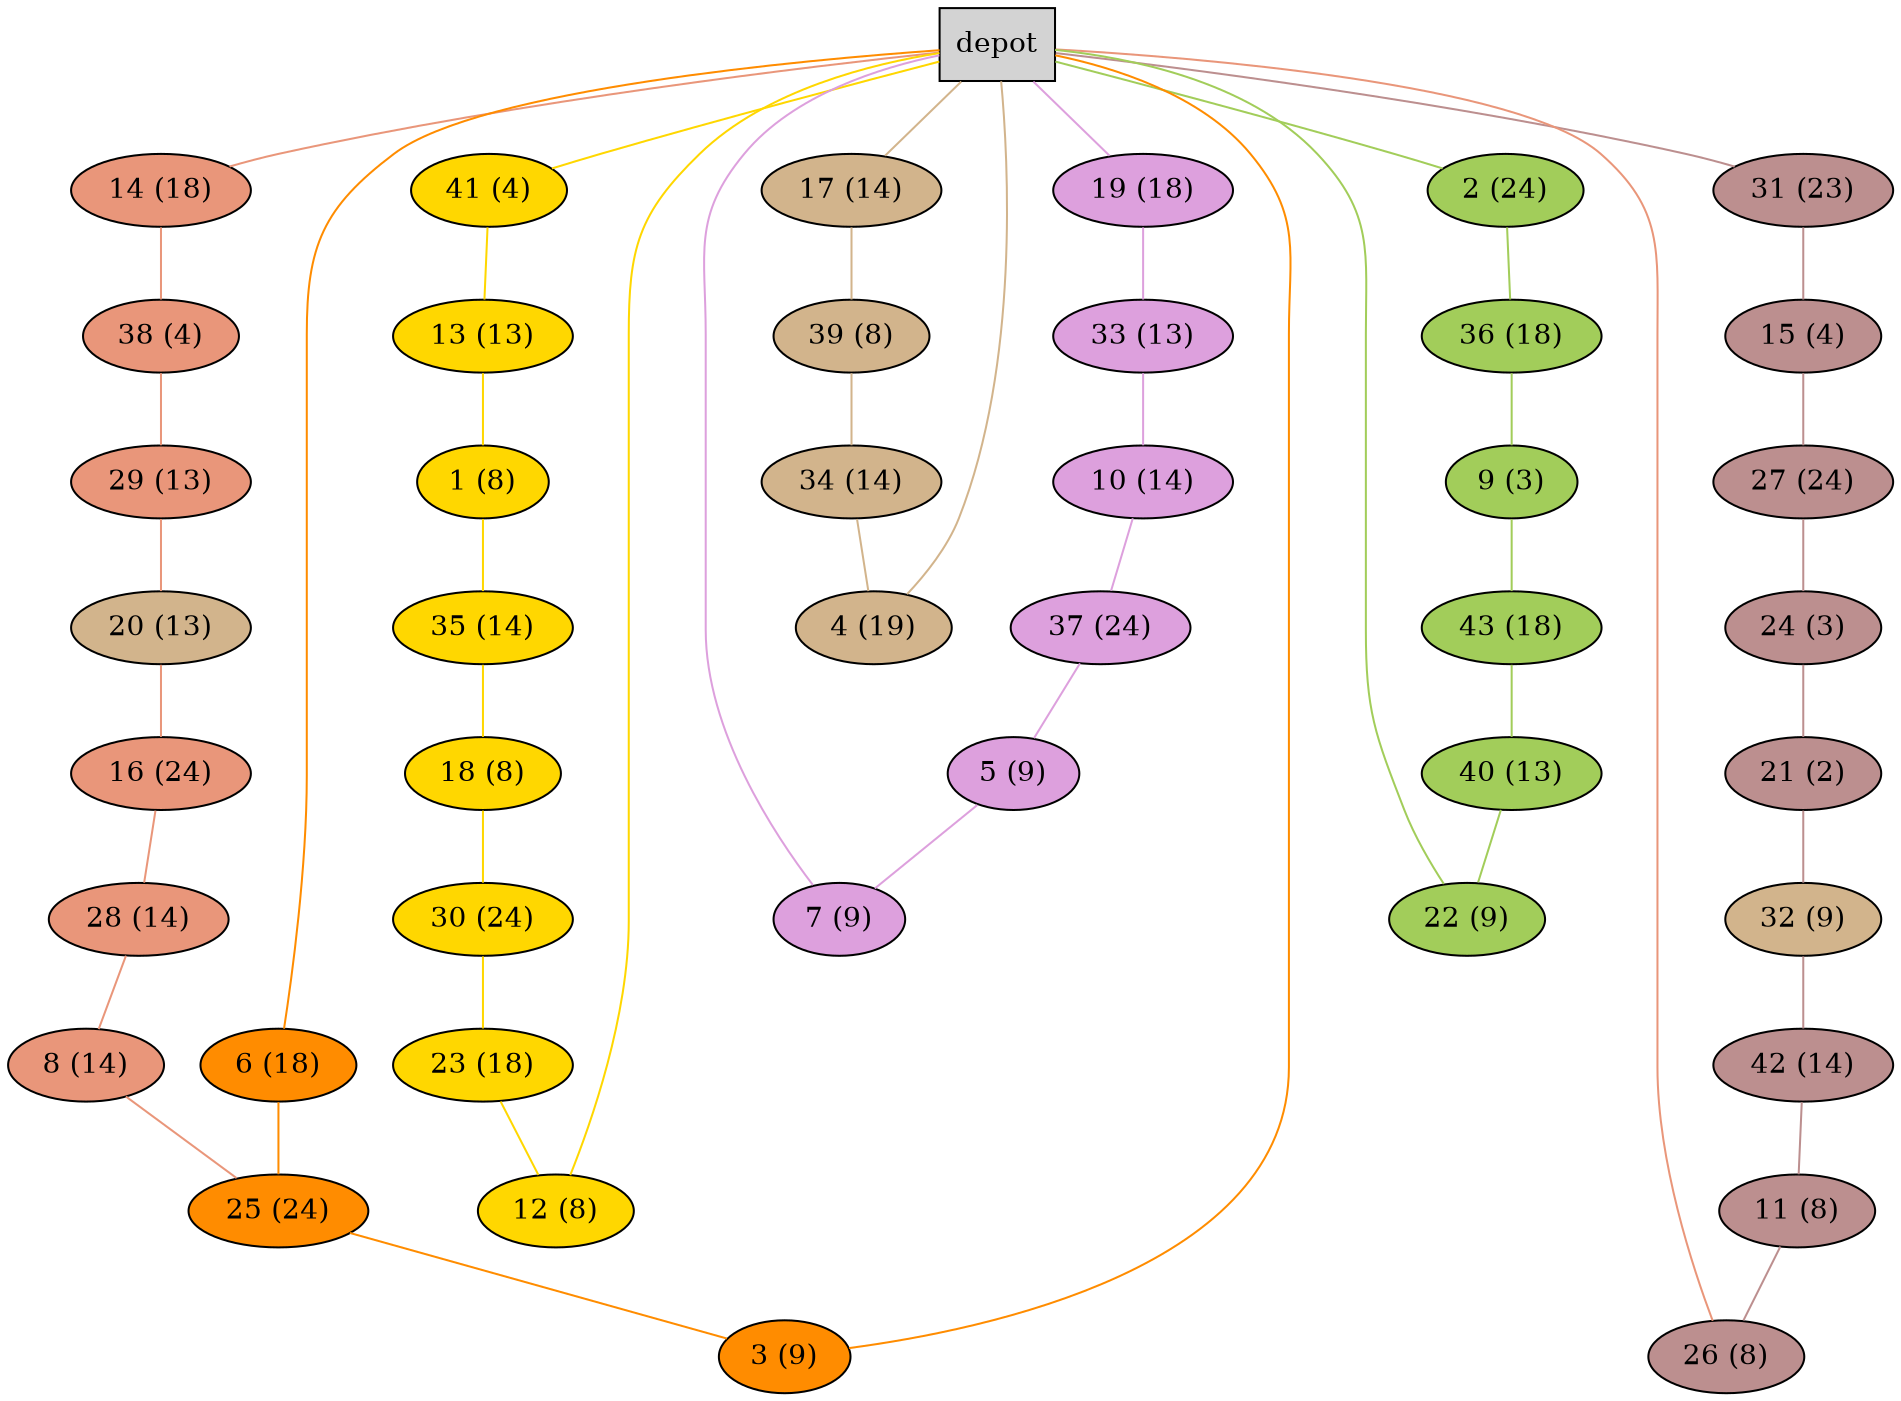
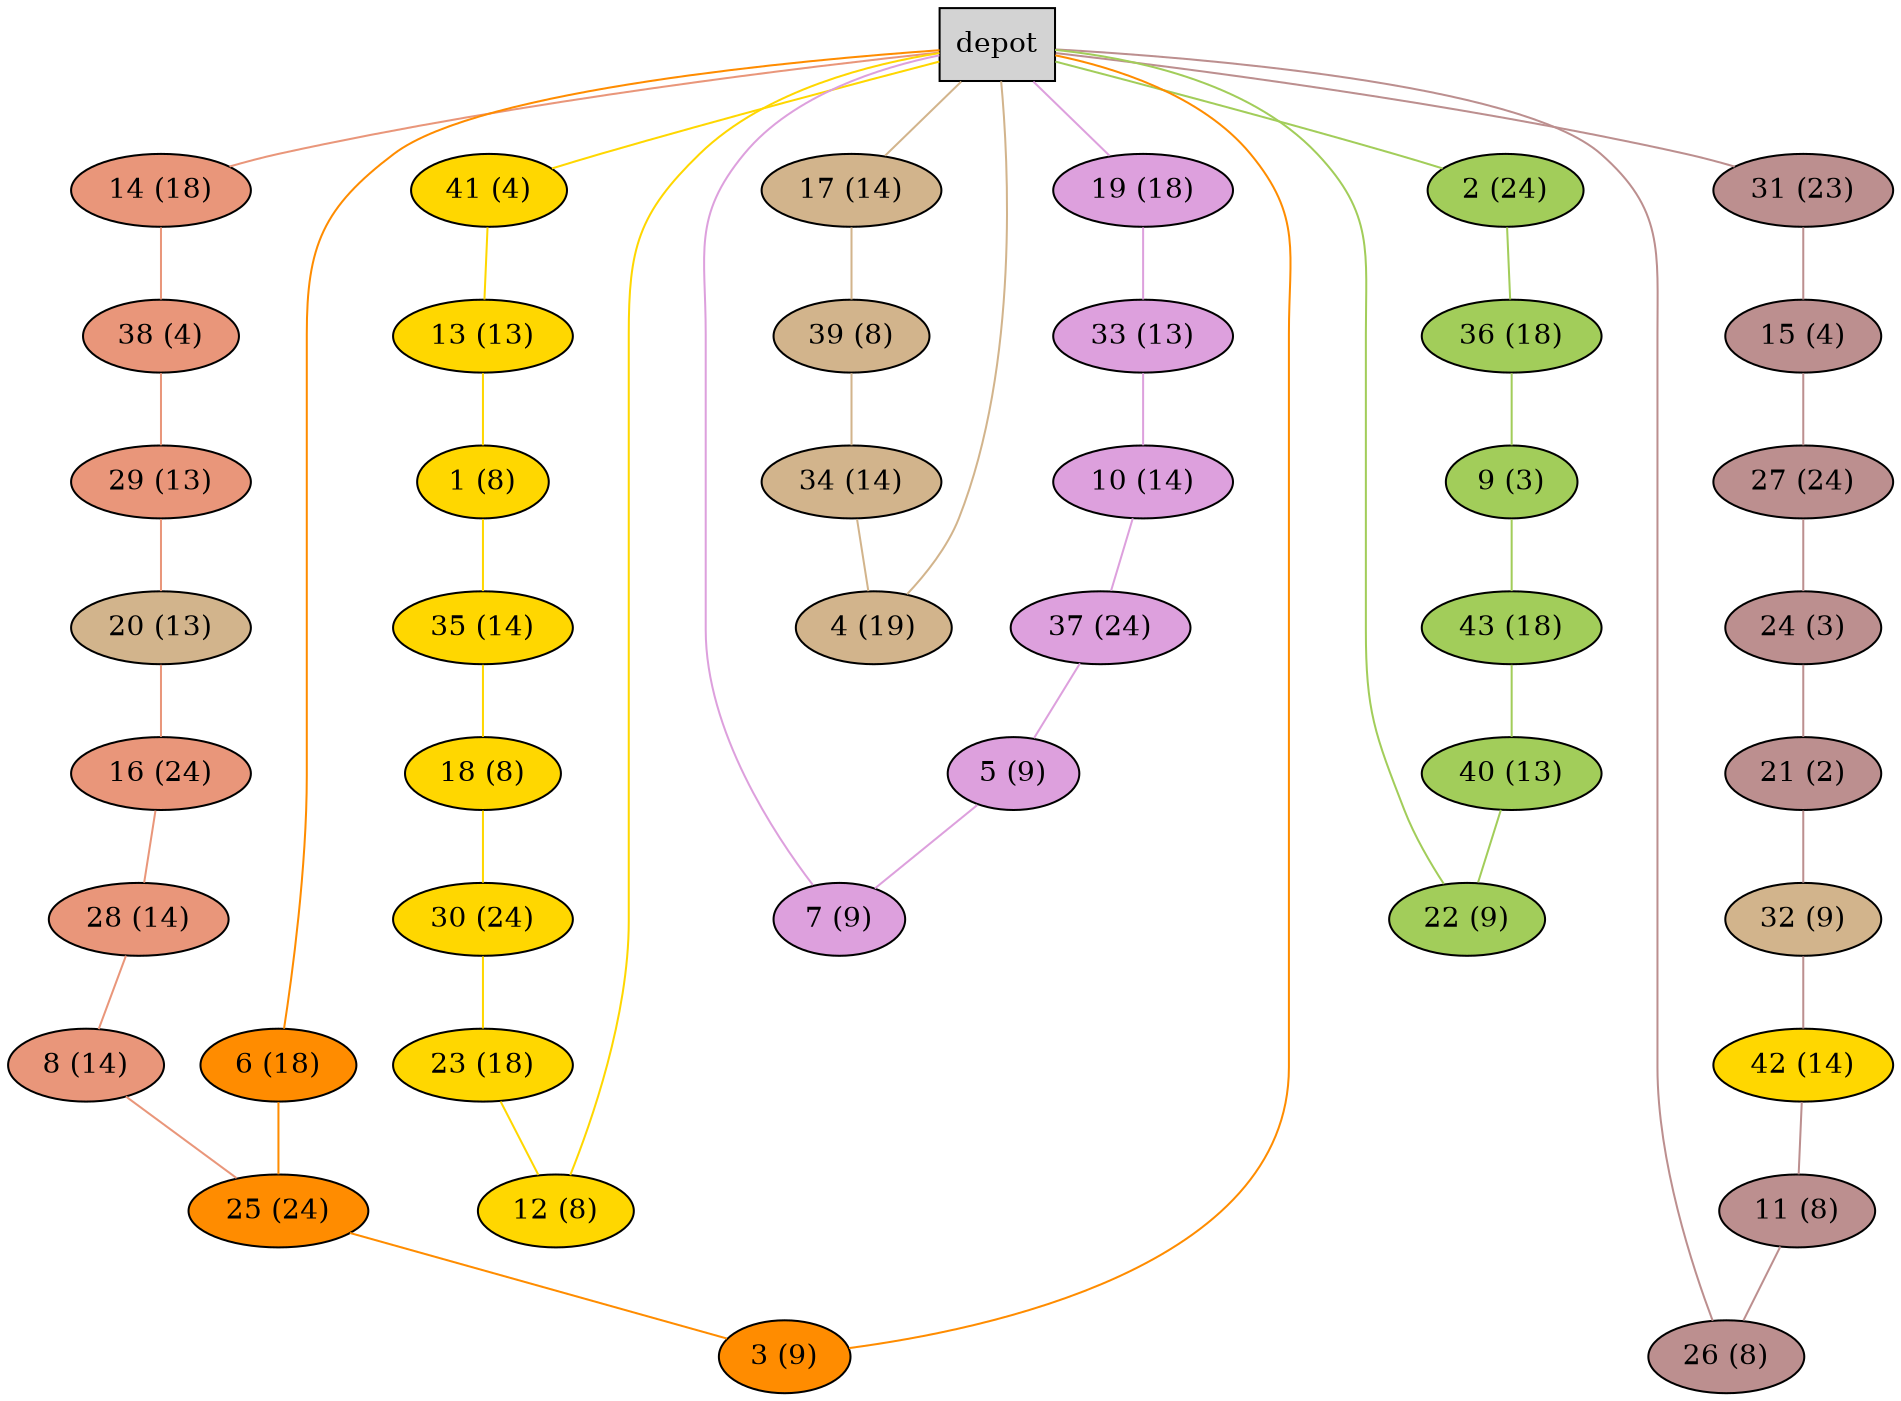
(1657, 452) -> (1657, 452)
(1803, 1065) -> (1803, 1065)
